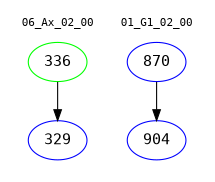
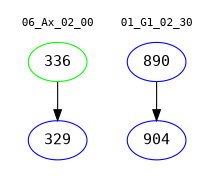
(157, 23) -> (157, 23)
(157, 62) -> (157, 62)
